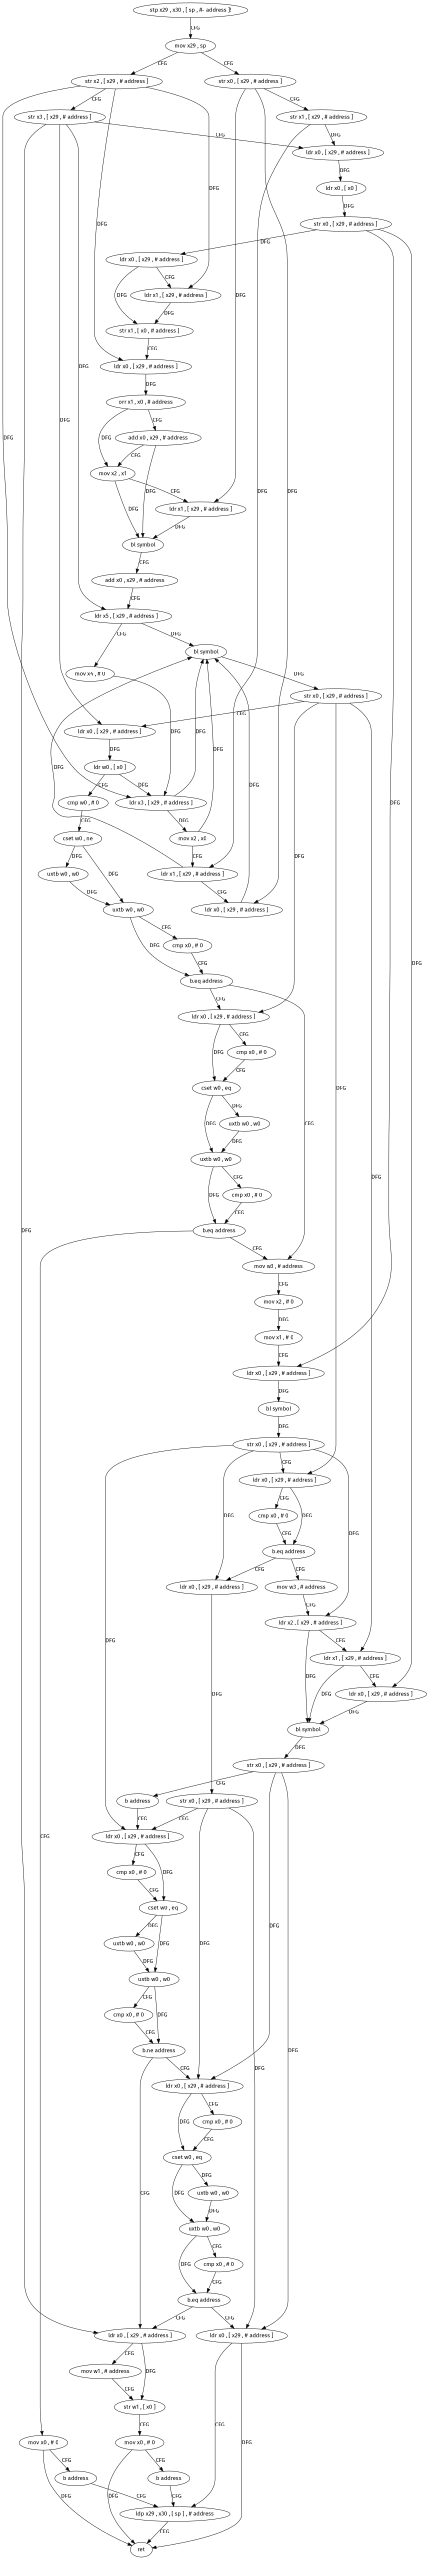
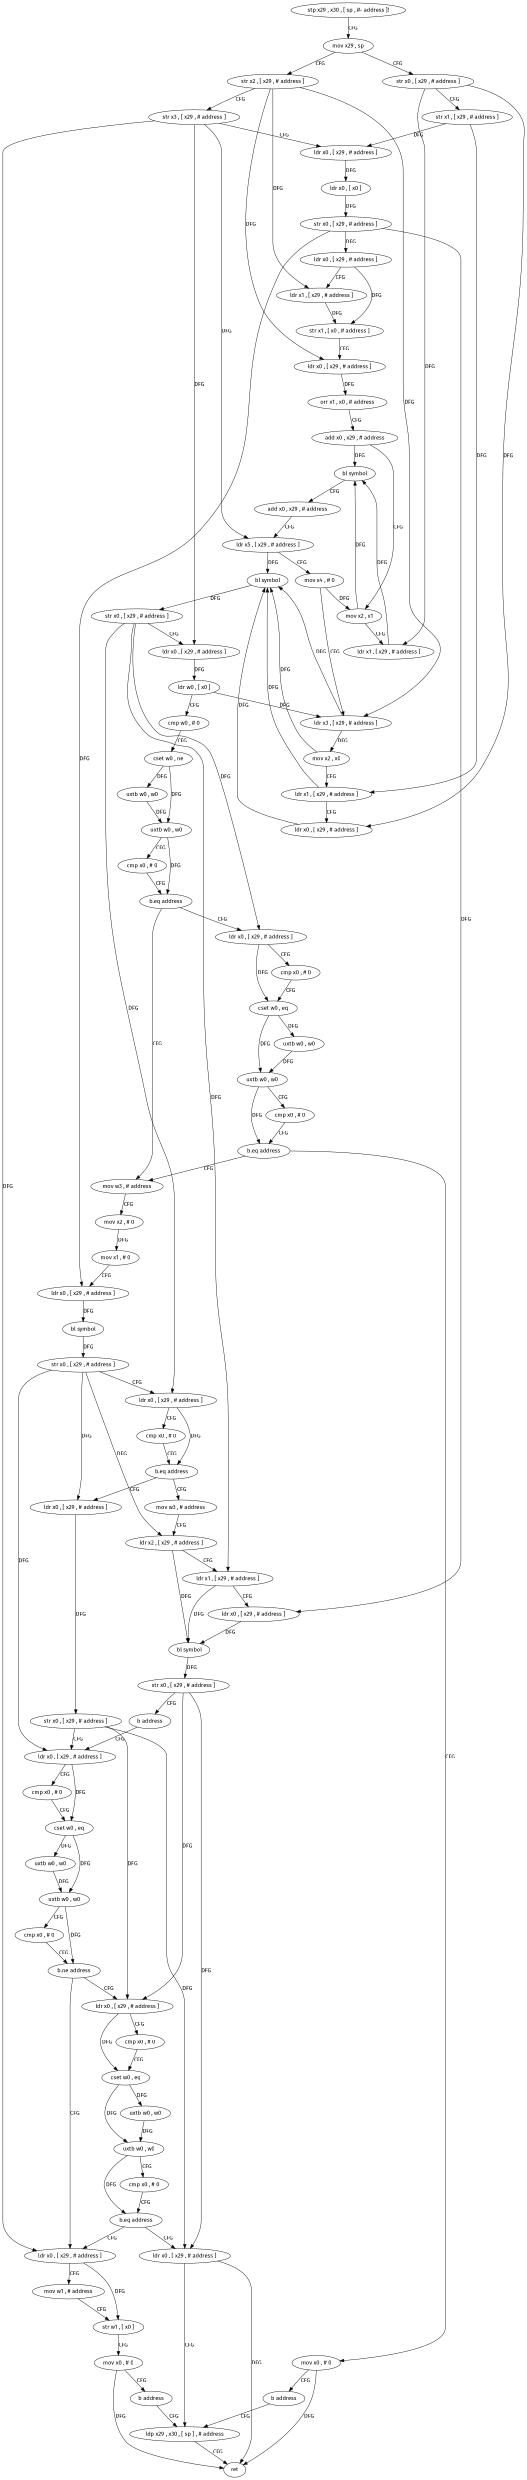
(101, 430) -> (335, 598)
(176, 732) -> (335, 652)
